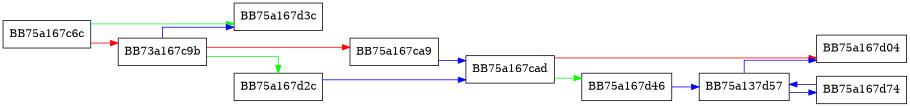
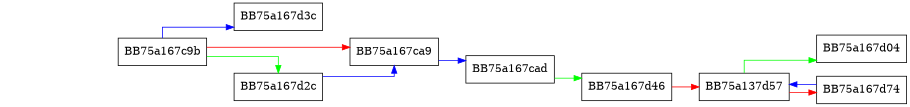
(47, 34) -> none
(162, 52) -> (162, 52)
(682, 58) -> none
(770, 60) -> (770, 60)
(390, 80) -> (360, 77)
(682, 87) -> (682, 87)
(799, 93) -> (799, 93)
